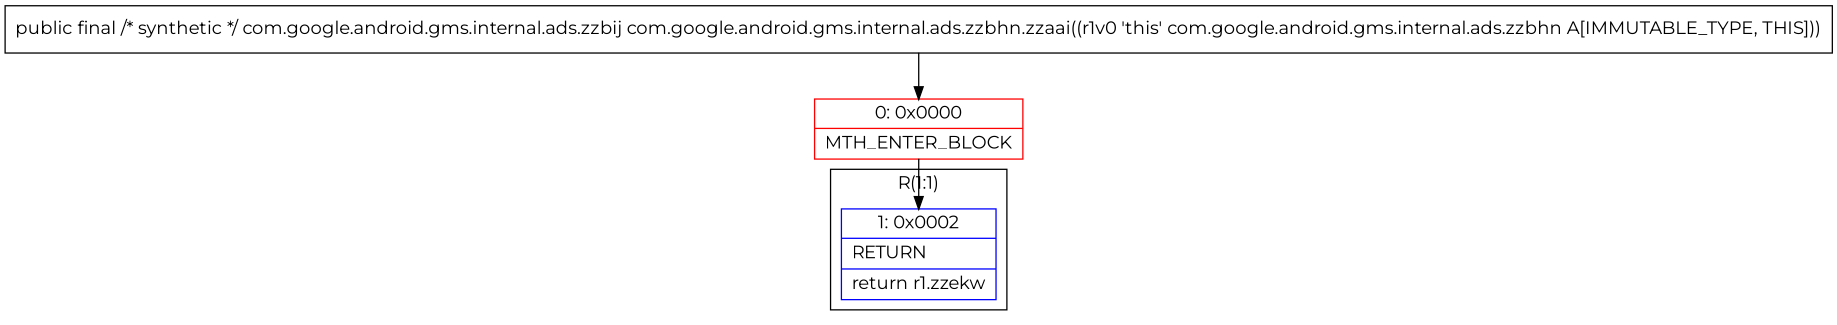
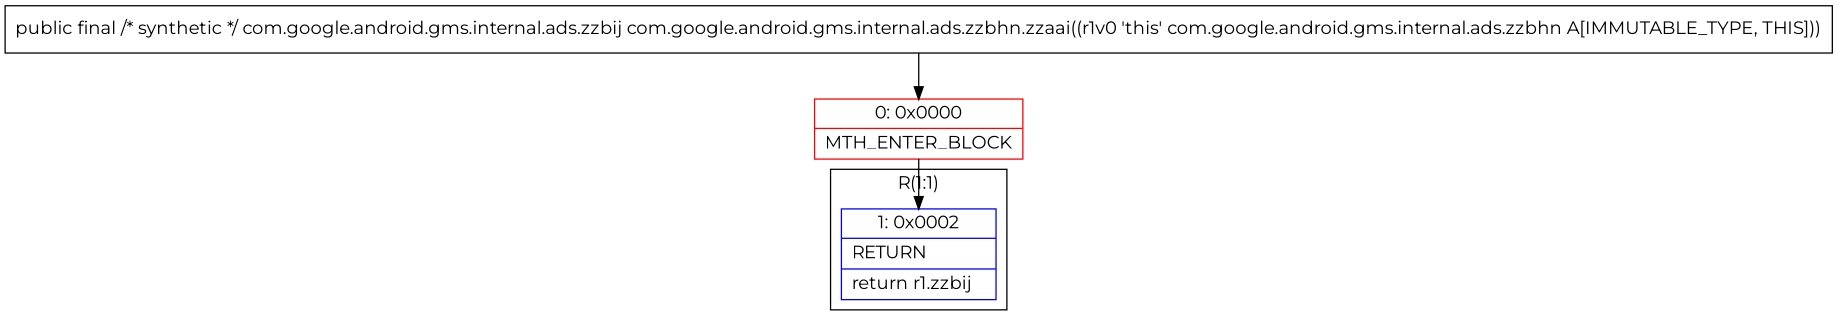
(919, 284) -> (912, 284)
